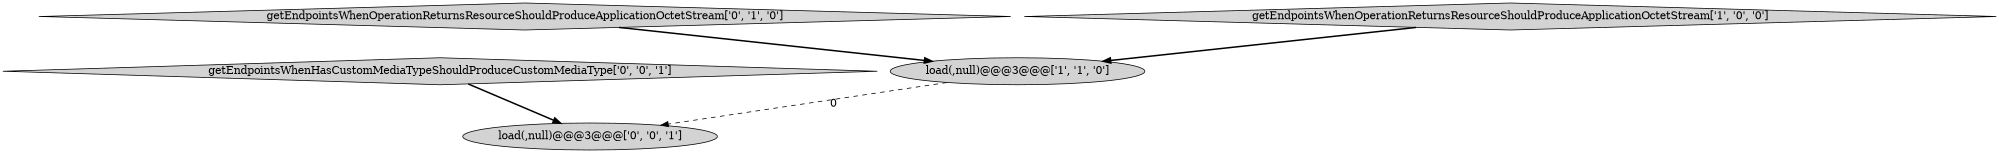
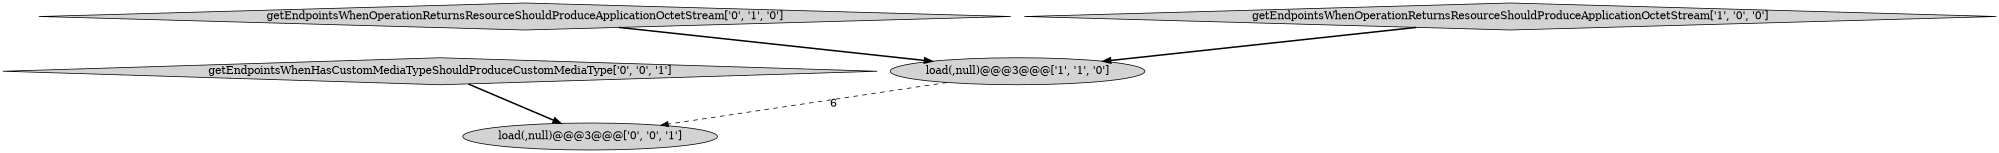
(834, 104) -> (834, 104)
